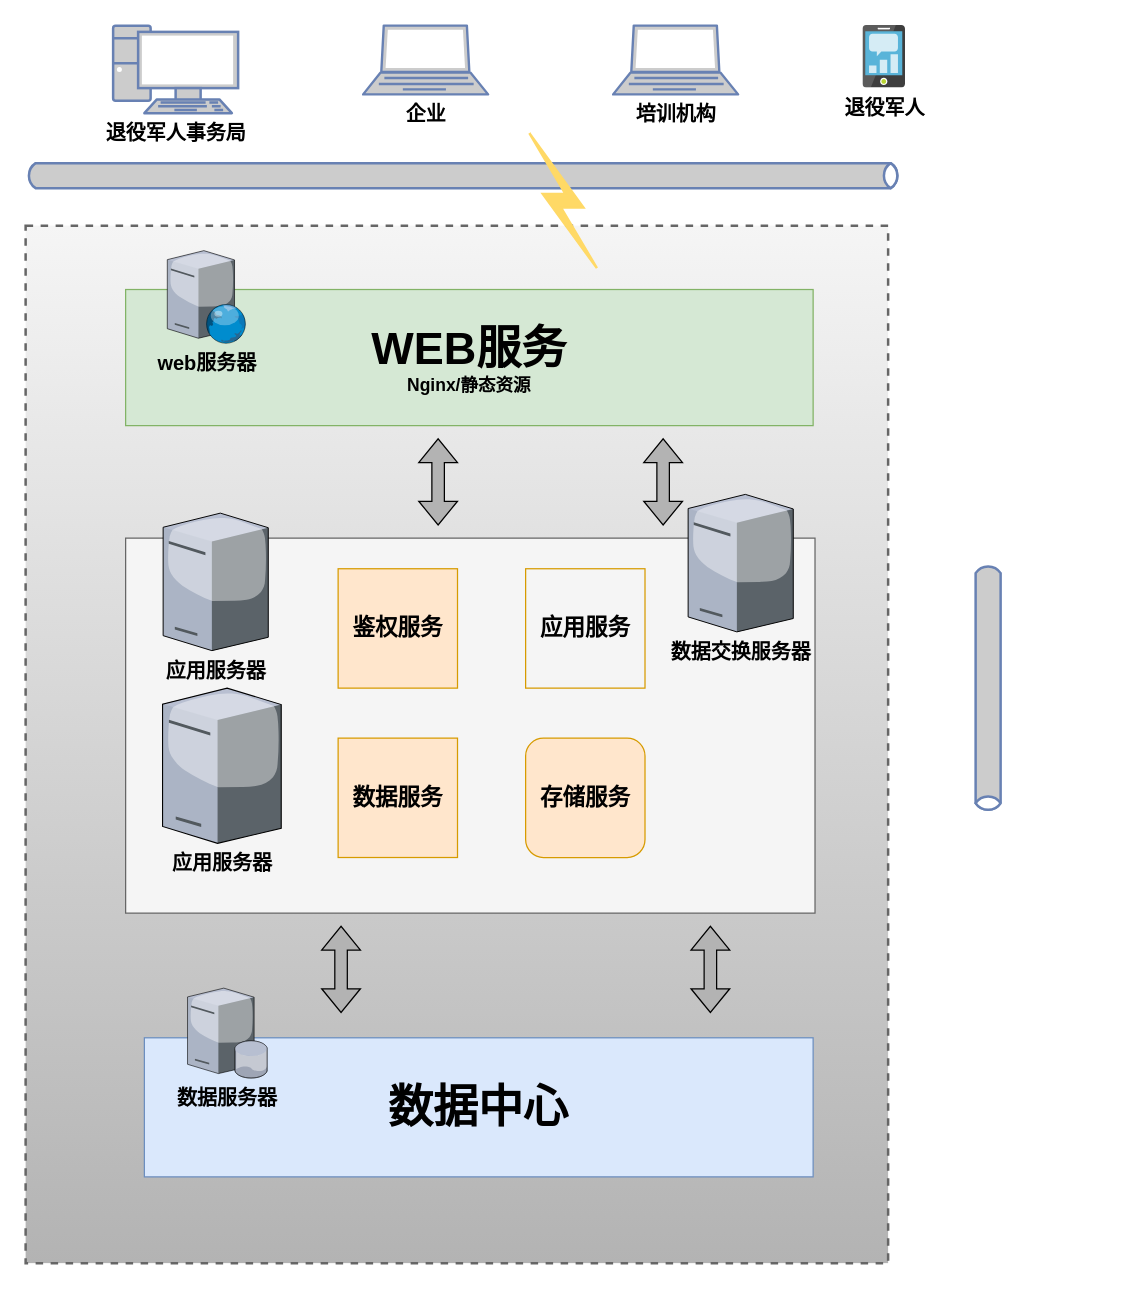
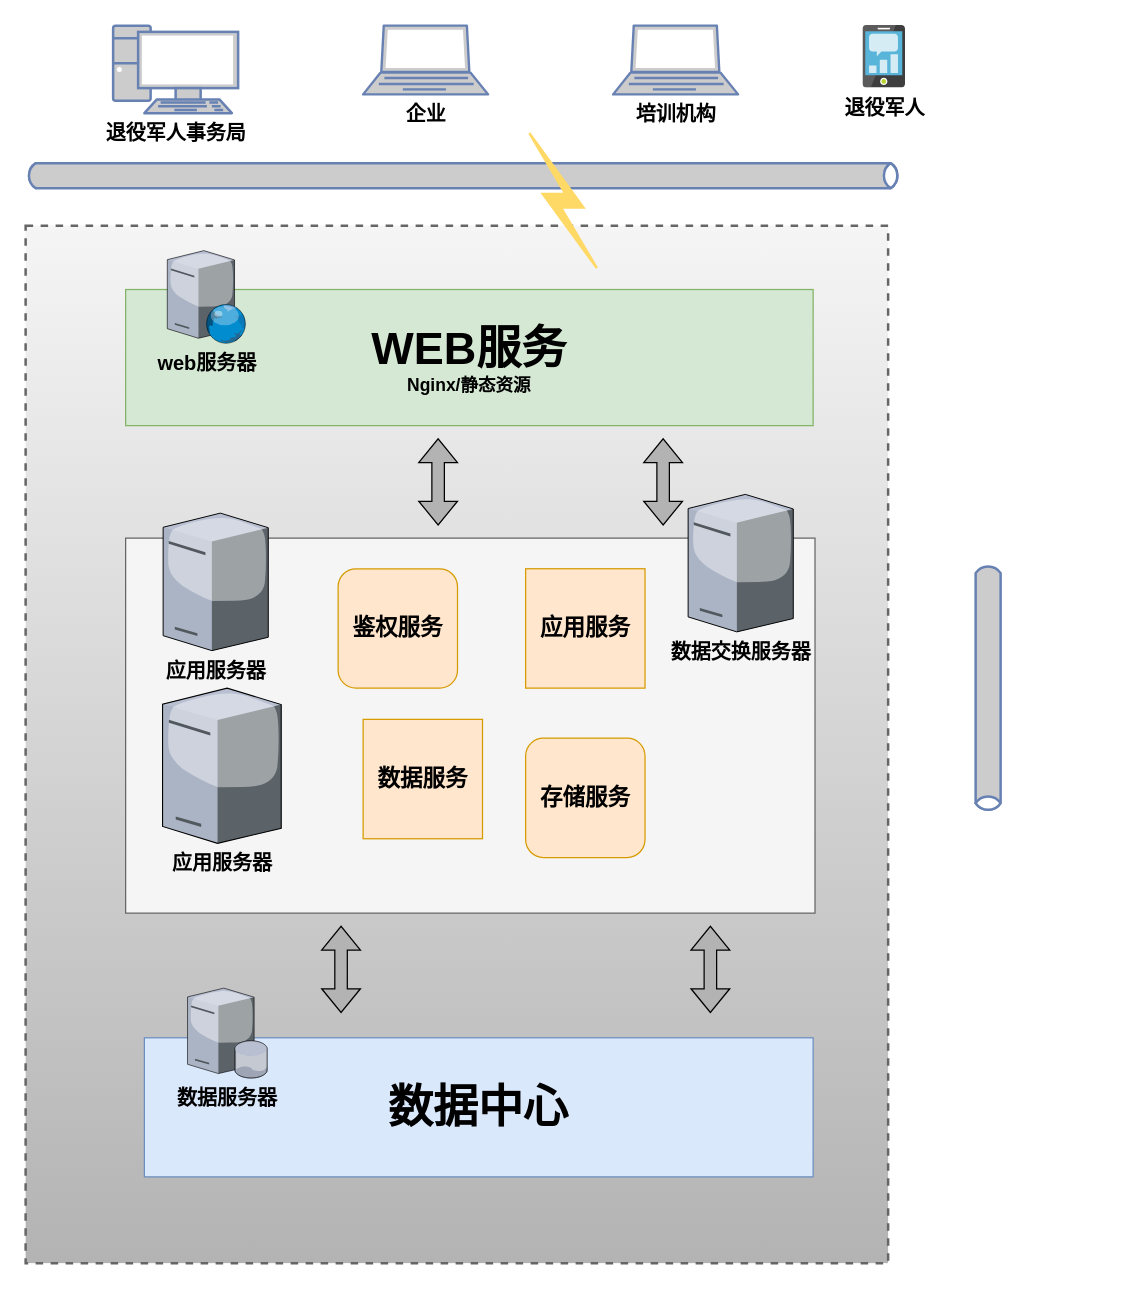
(398, 628) -> (398, 628)
(585, 628) -> (585, 628)
(398, 798) -> (423, 779)
